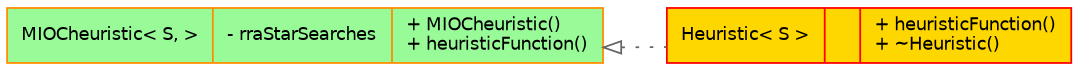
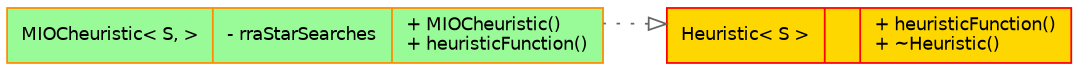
(644, 47) -> (626, 24)
